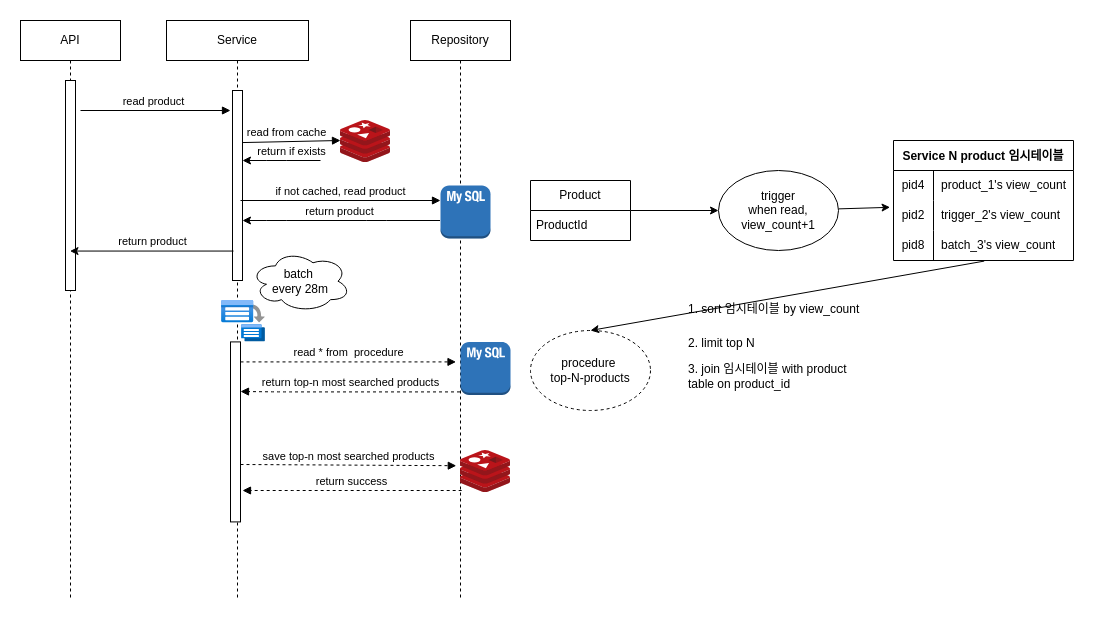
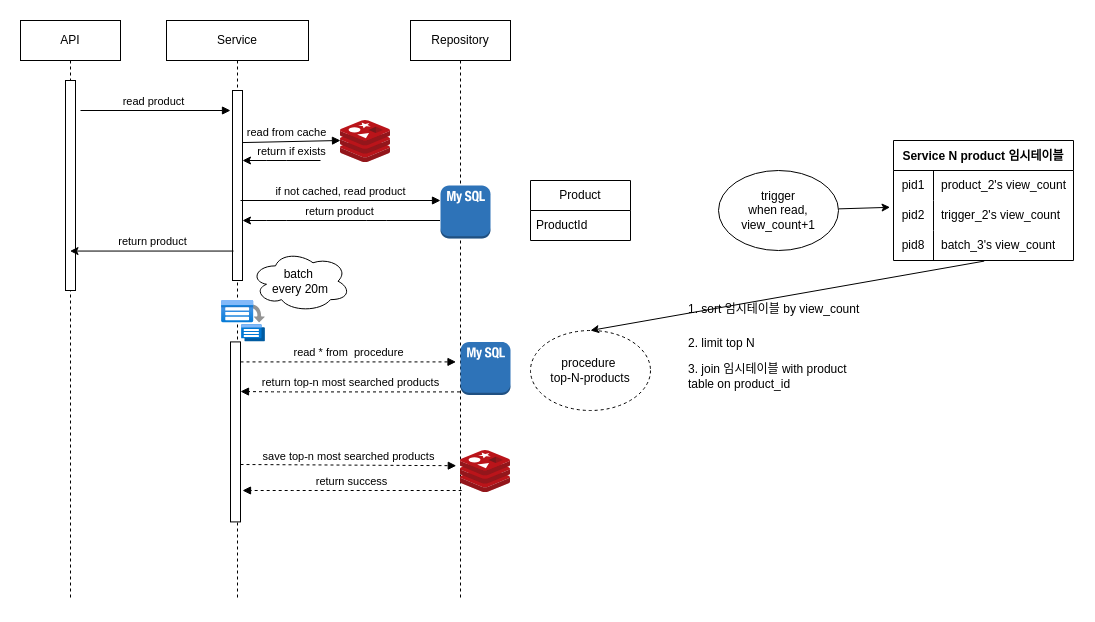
(914, 186) -> (914, 186)
(1008, 186) -> (1008, 186)
(672, 211) -> none
(301, 282) -> (301, 282)
